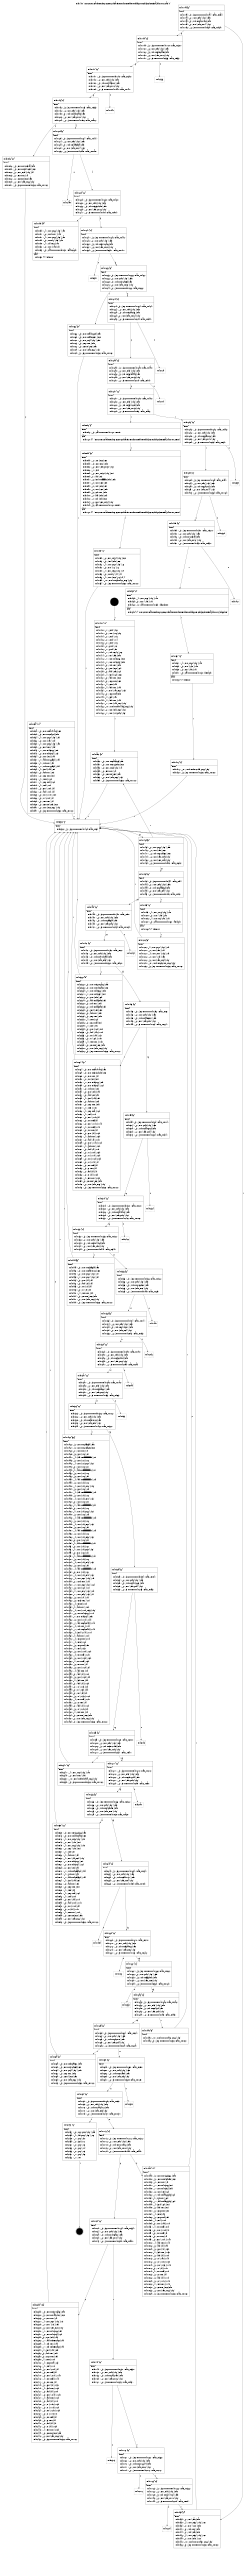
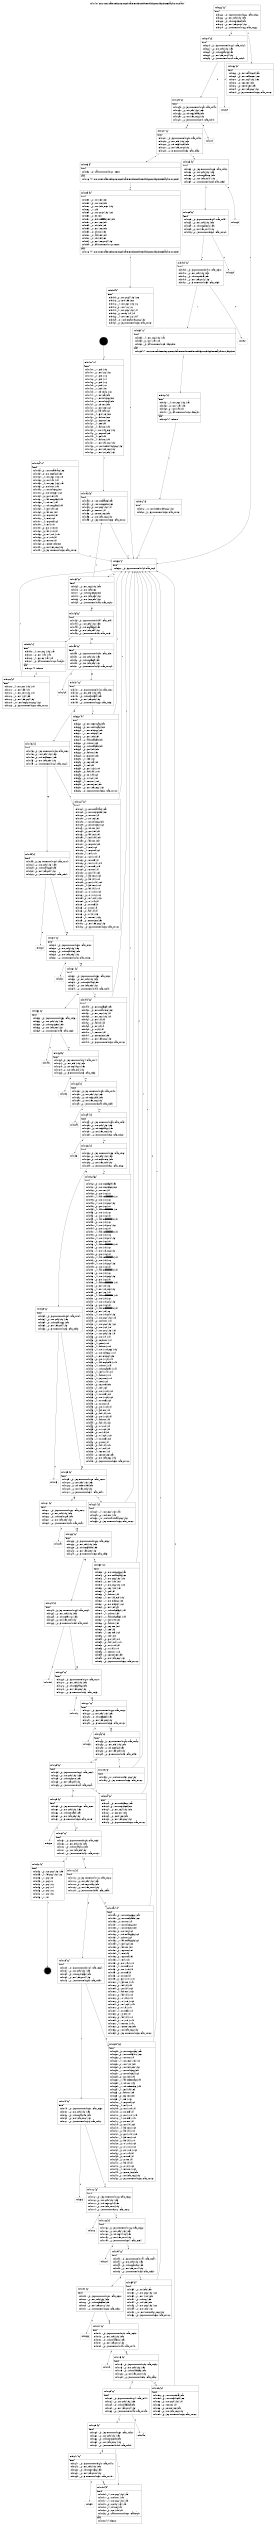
(113, 259) -> (103, 2482)
(180, 2507) -> (128, 2246)
